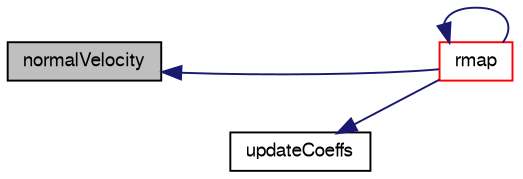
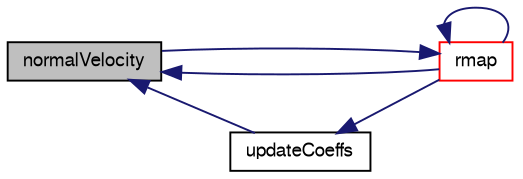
none -> (291, 49)
none -> (201, 110)
